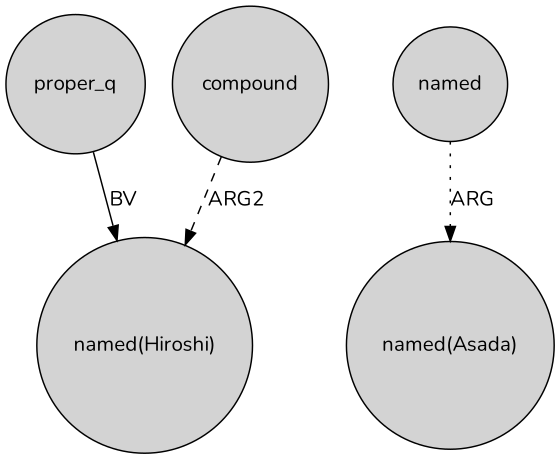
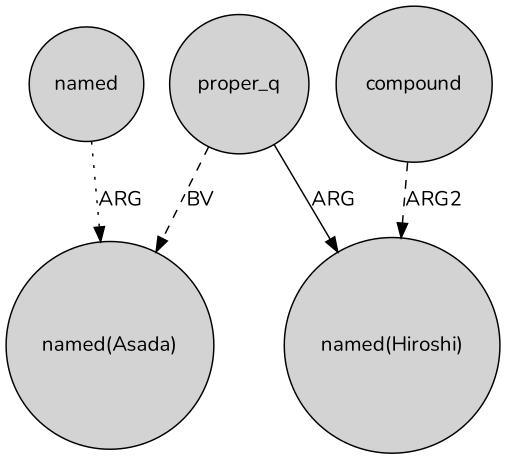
none -> (186, 193)
(123, 200) -> (334, 200)
